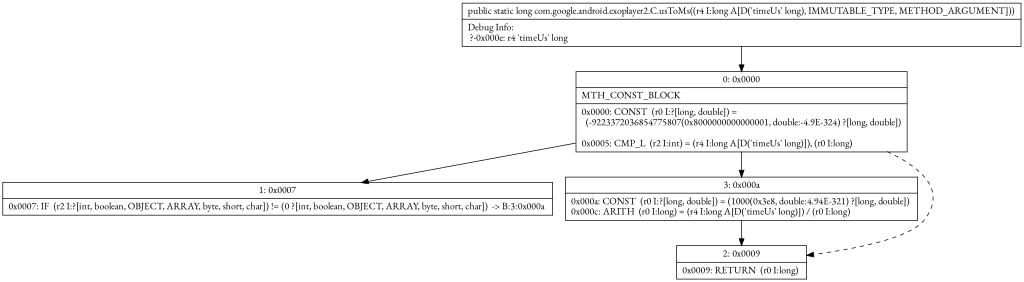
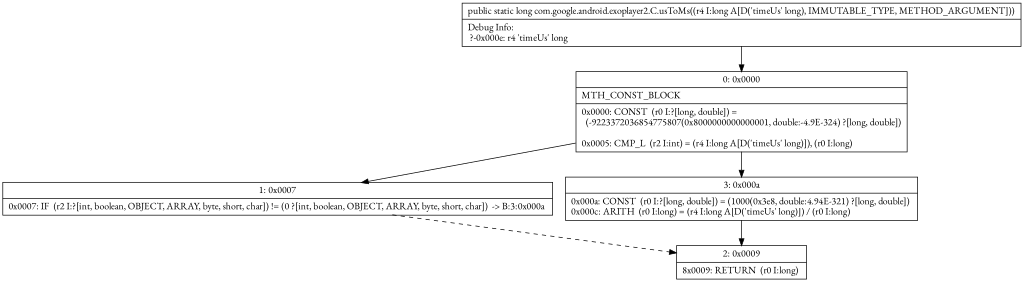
(915, 228) -> (531, 233)
(742, 270) -> (742, 270)
